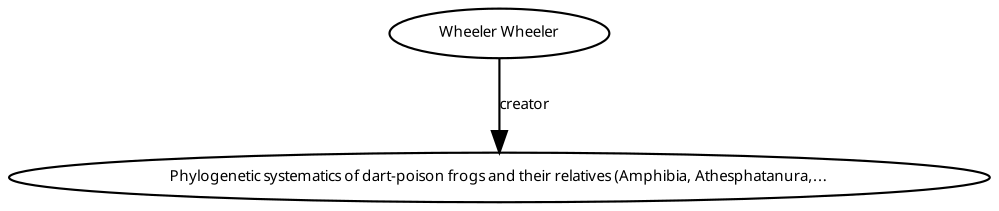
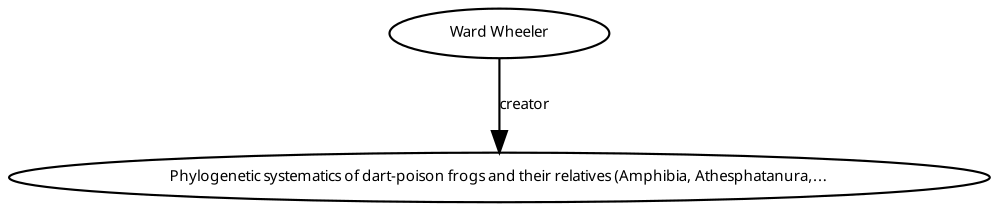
(499, 33) -> (499, 33)
